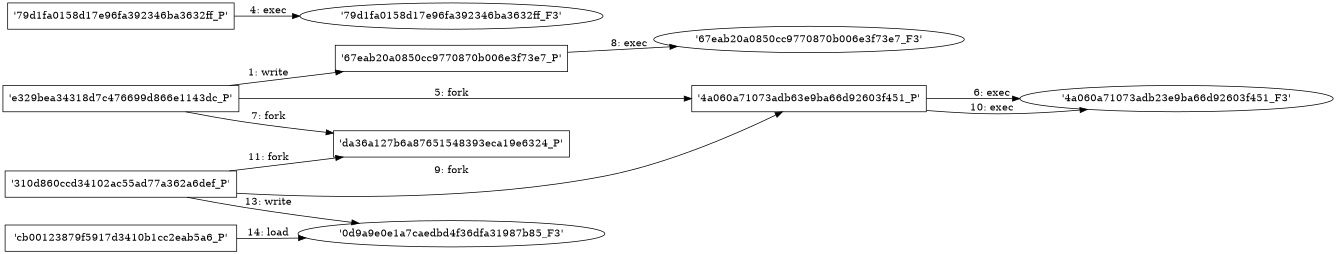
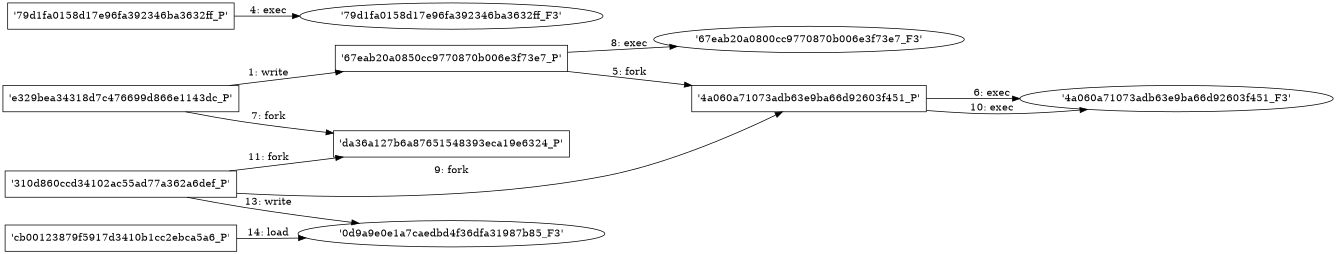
(809, 39) -> (809, 39)
(461, 99) -> (626, 78)
(1176, 99) -> (1176, 99)
(121, 238) -> (121, 238)
